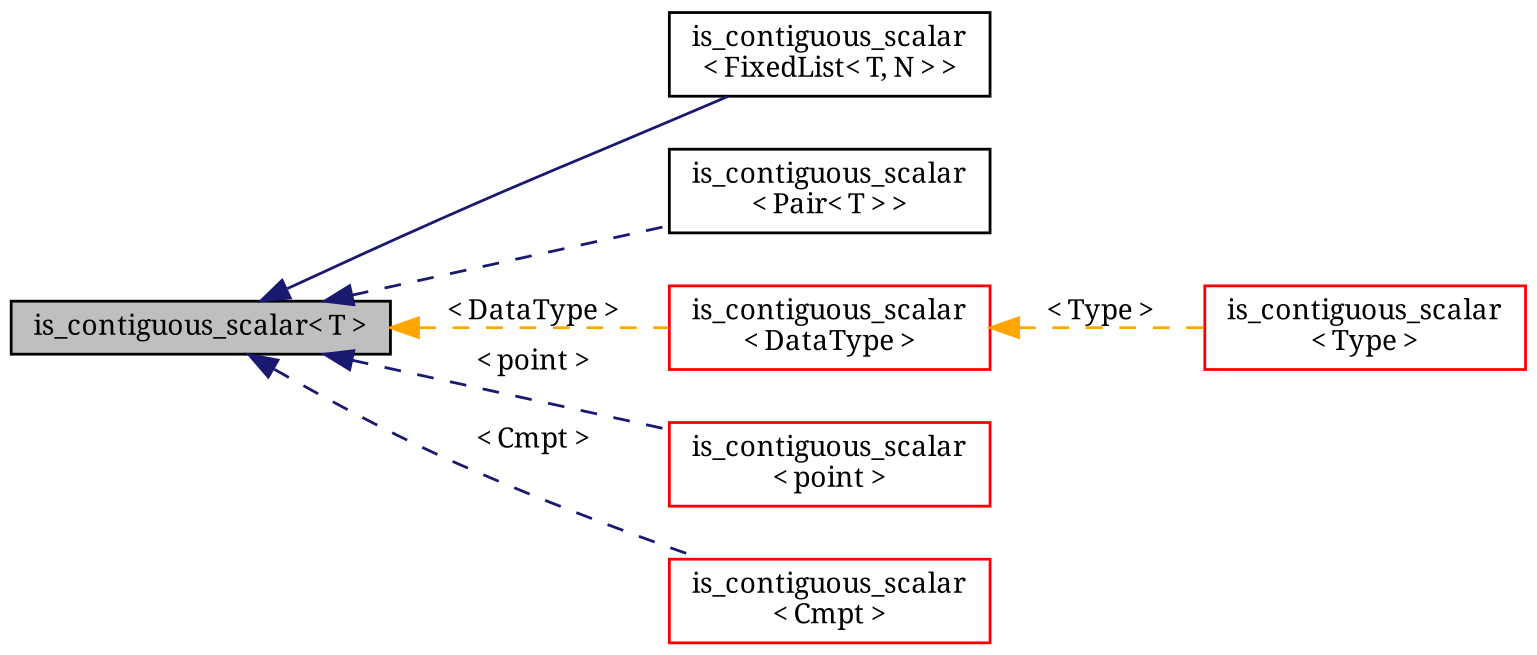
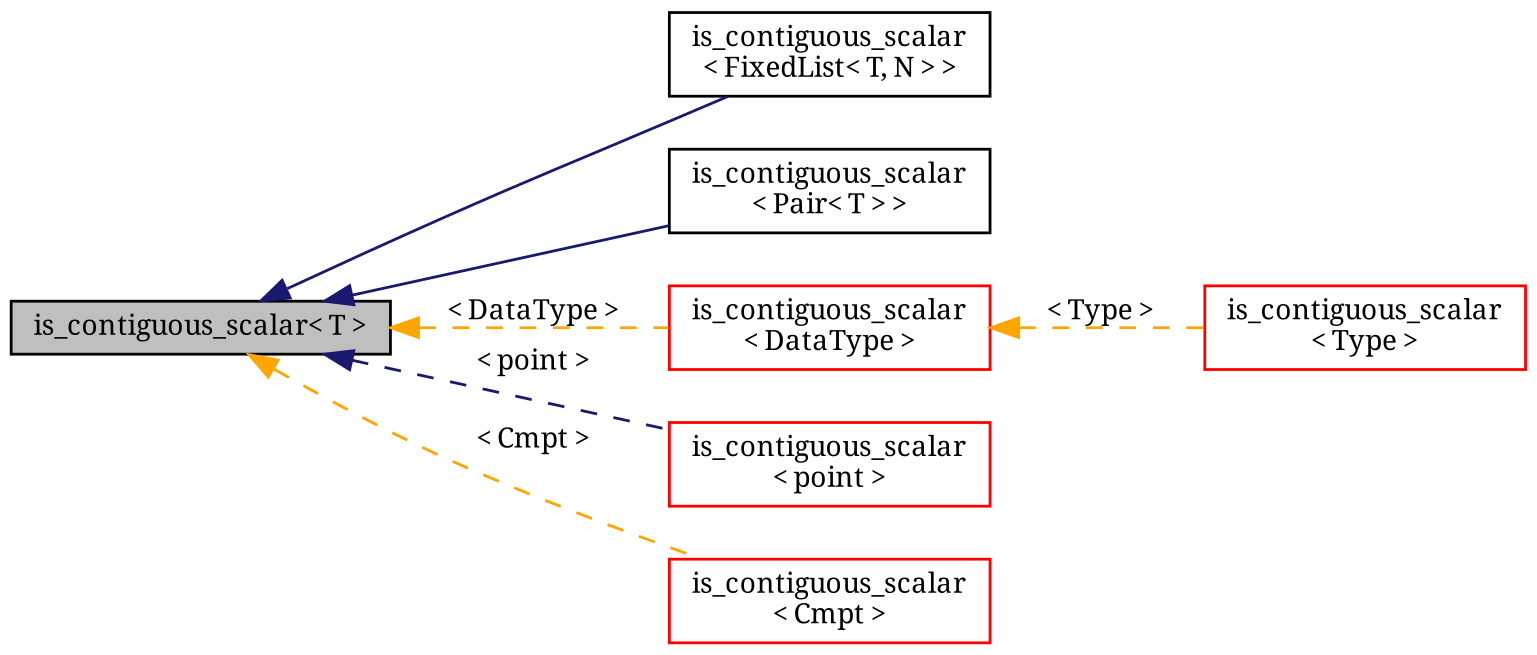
(510, 260) -> (510, 260)
(483, 475) -> (483, 475)
